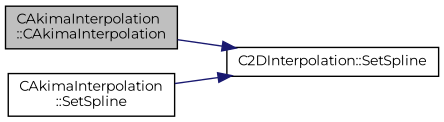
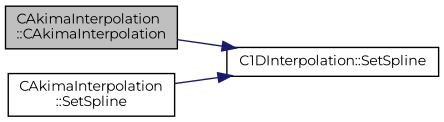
(333, 62) -> (333, 62)
